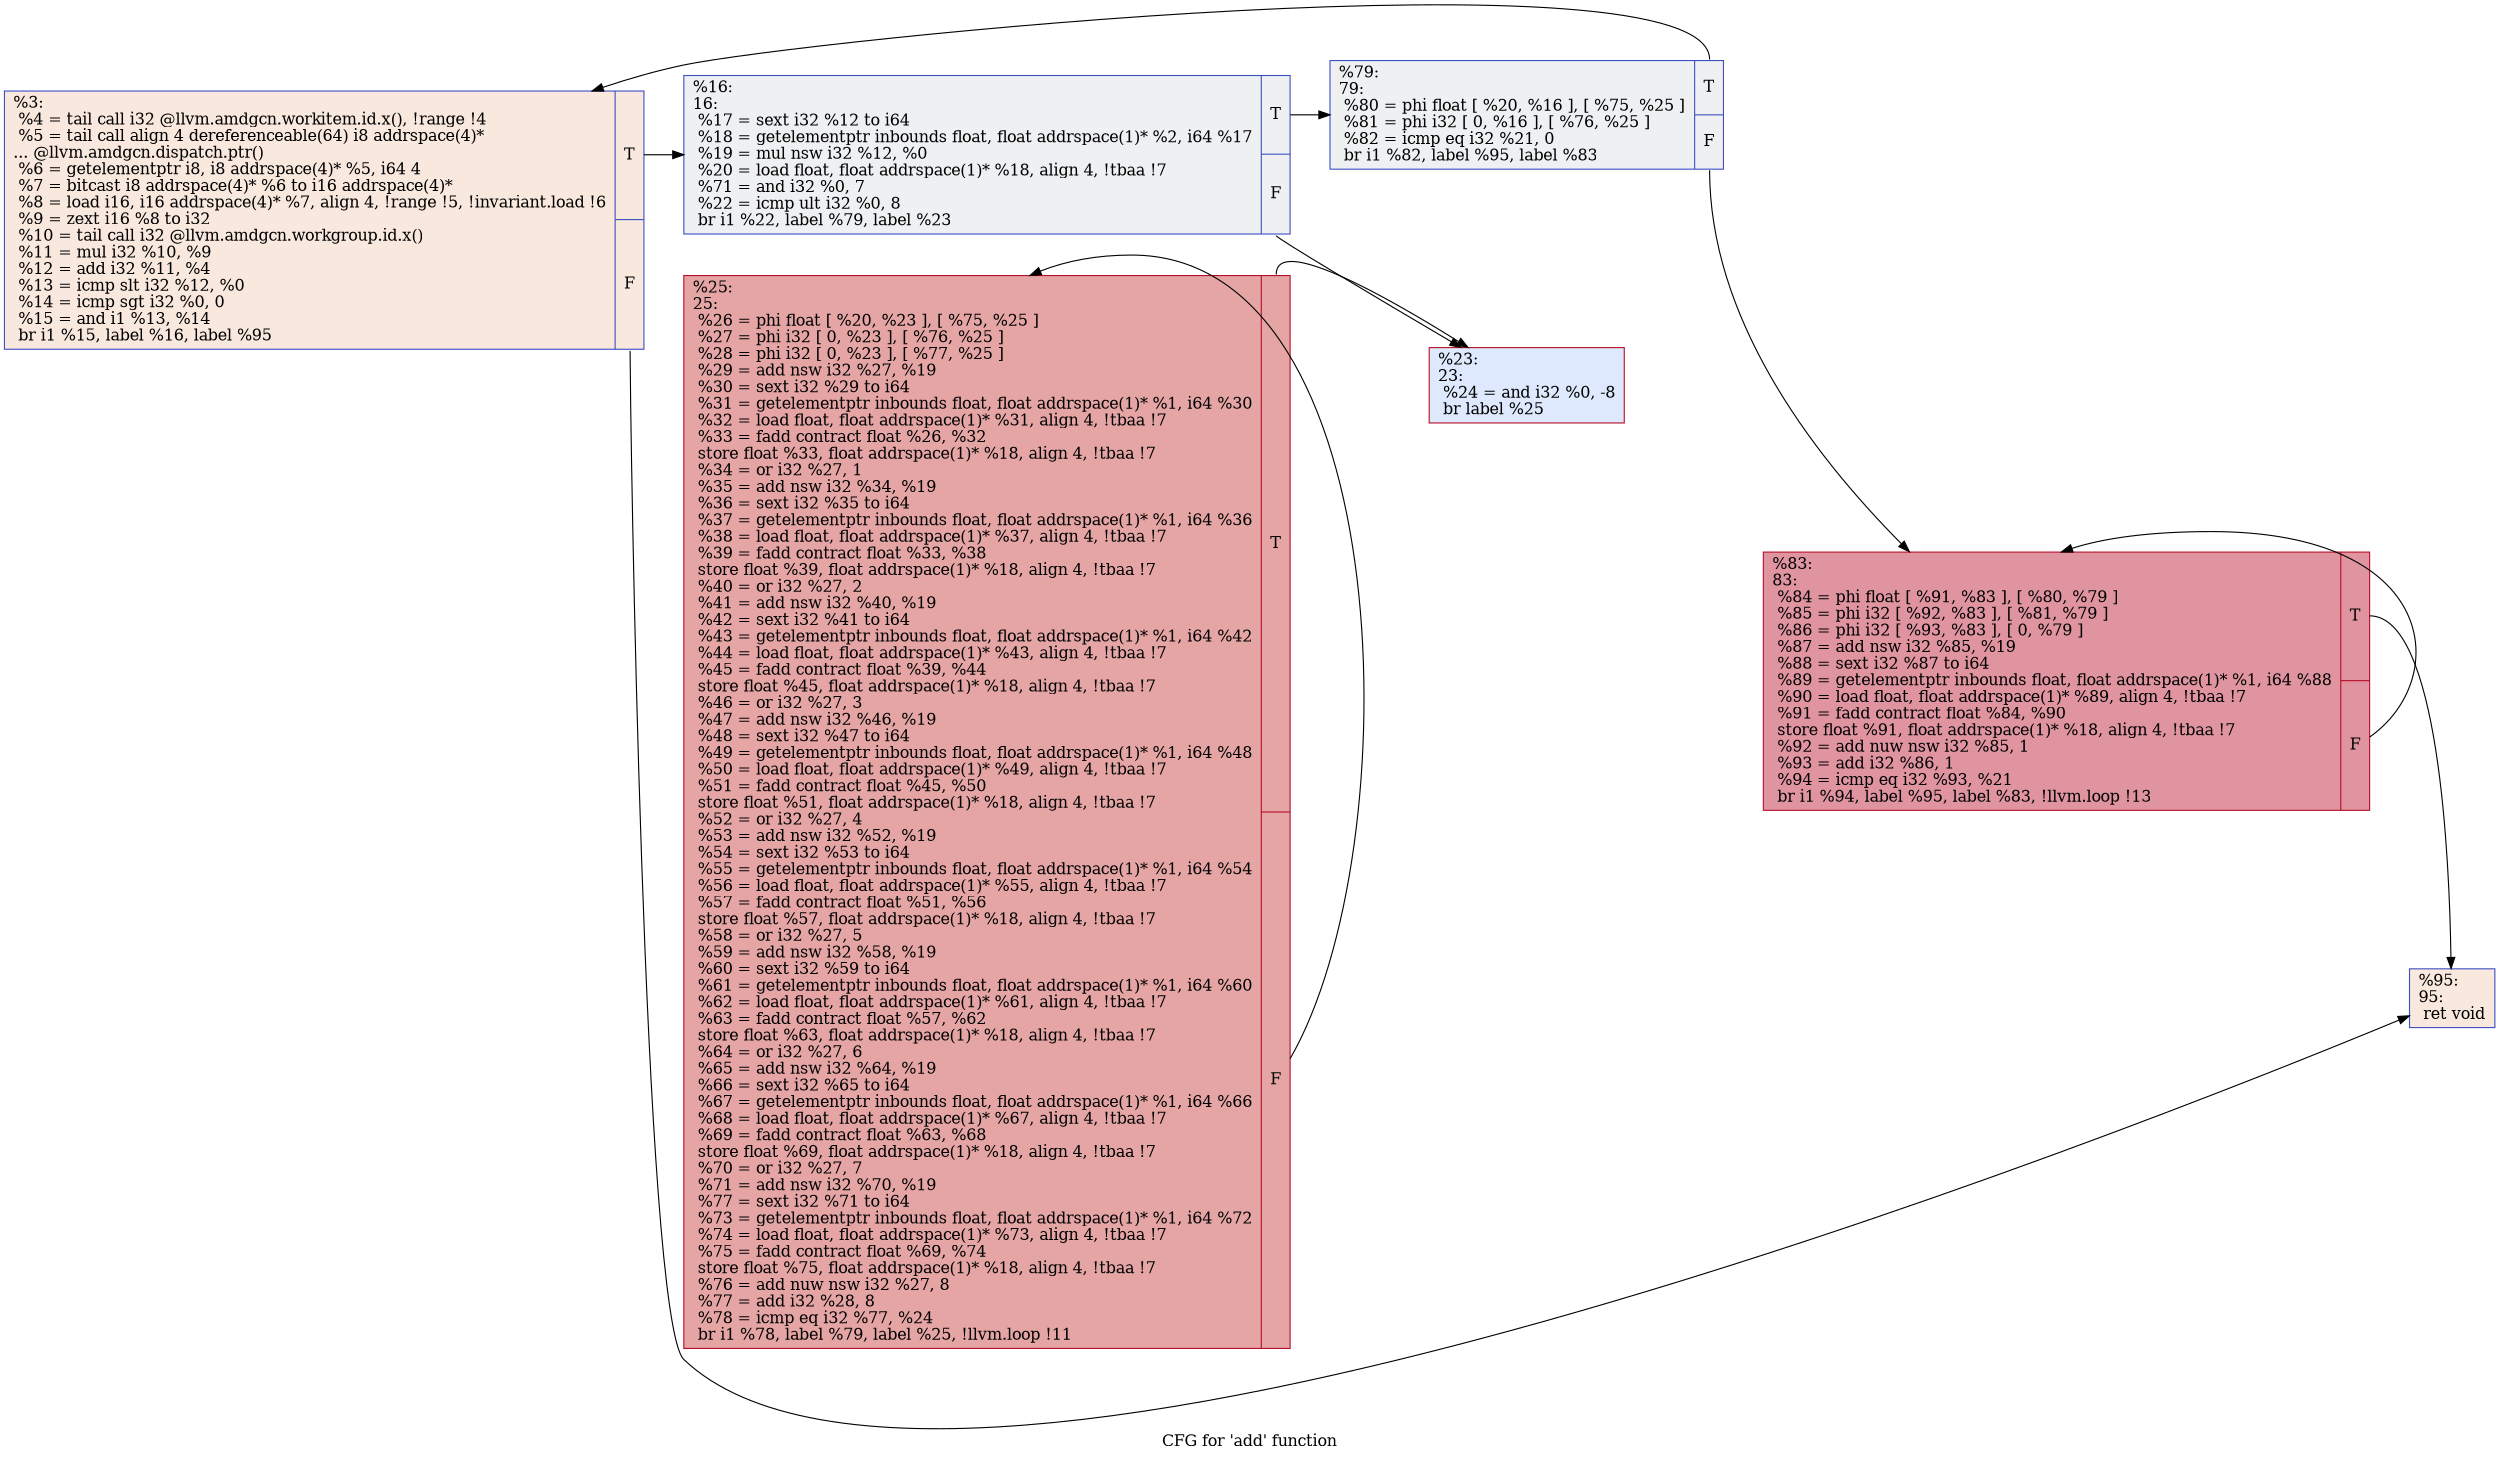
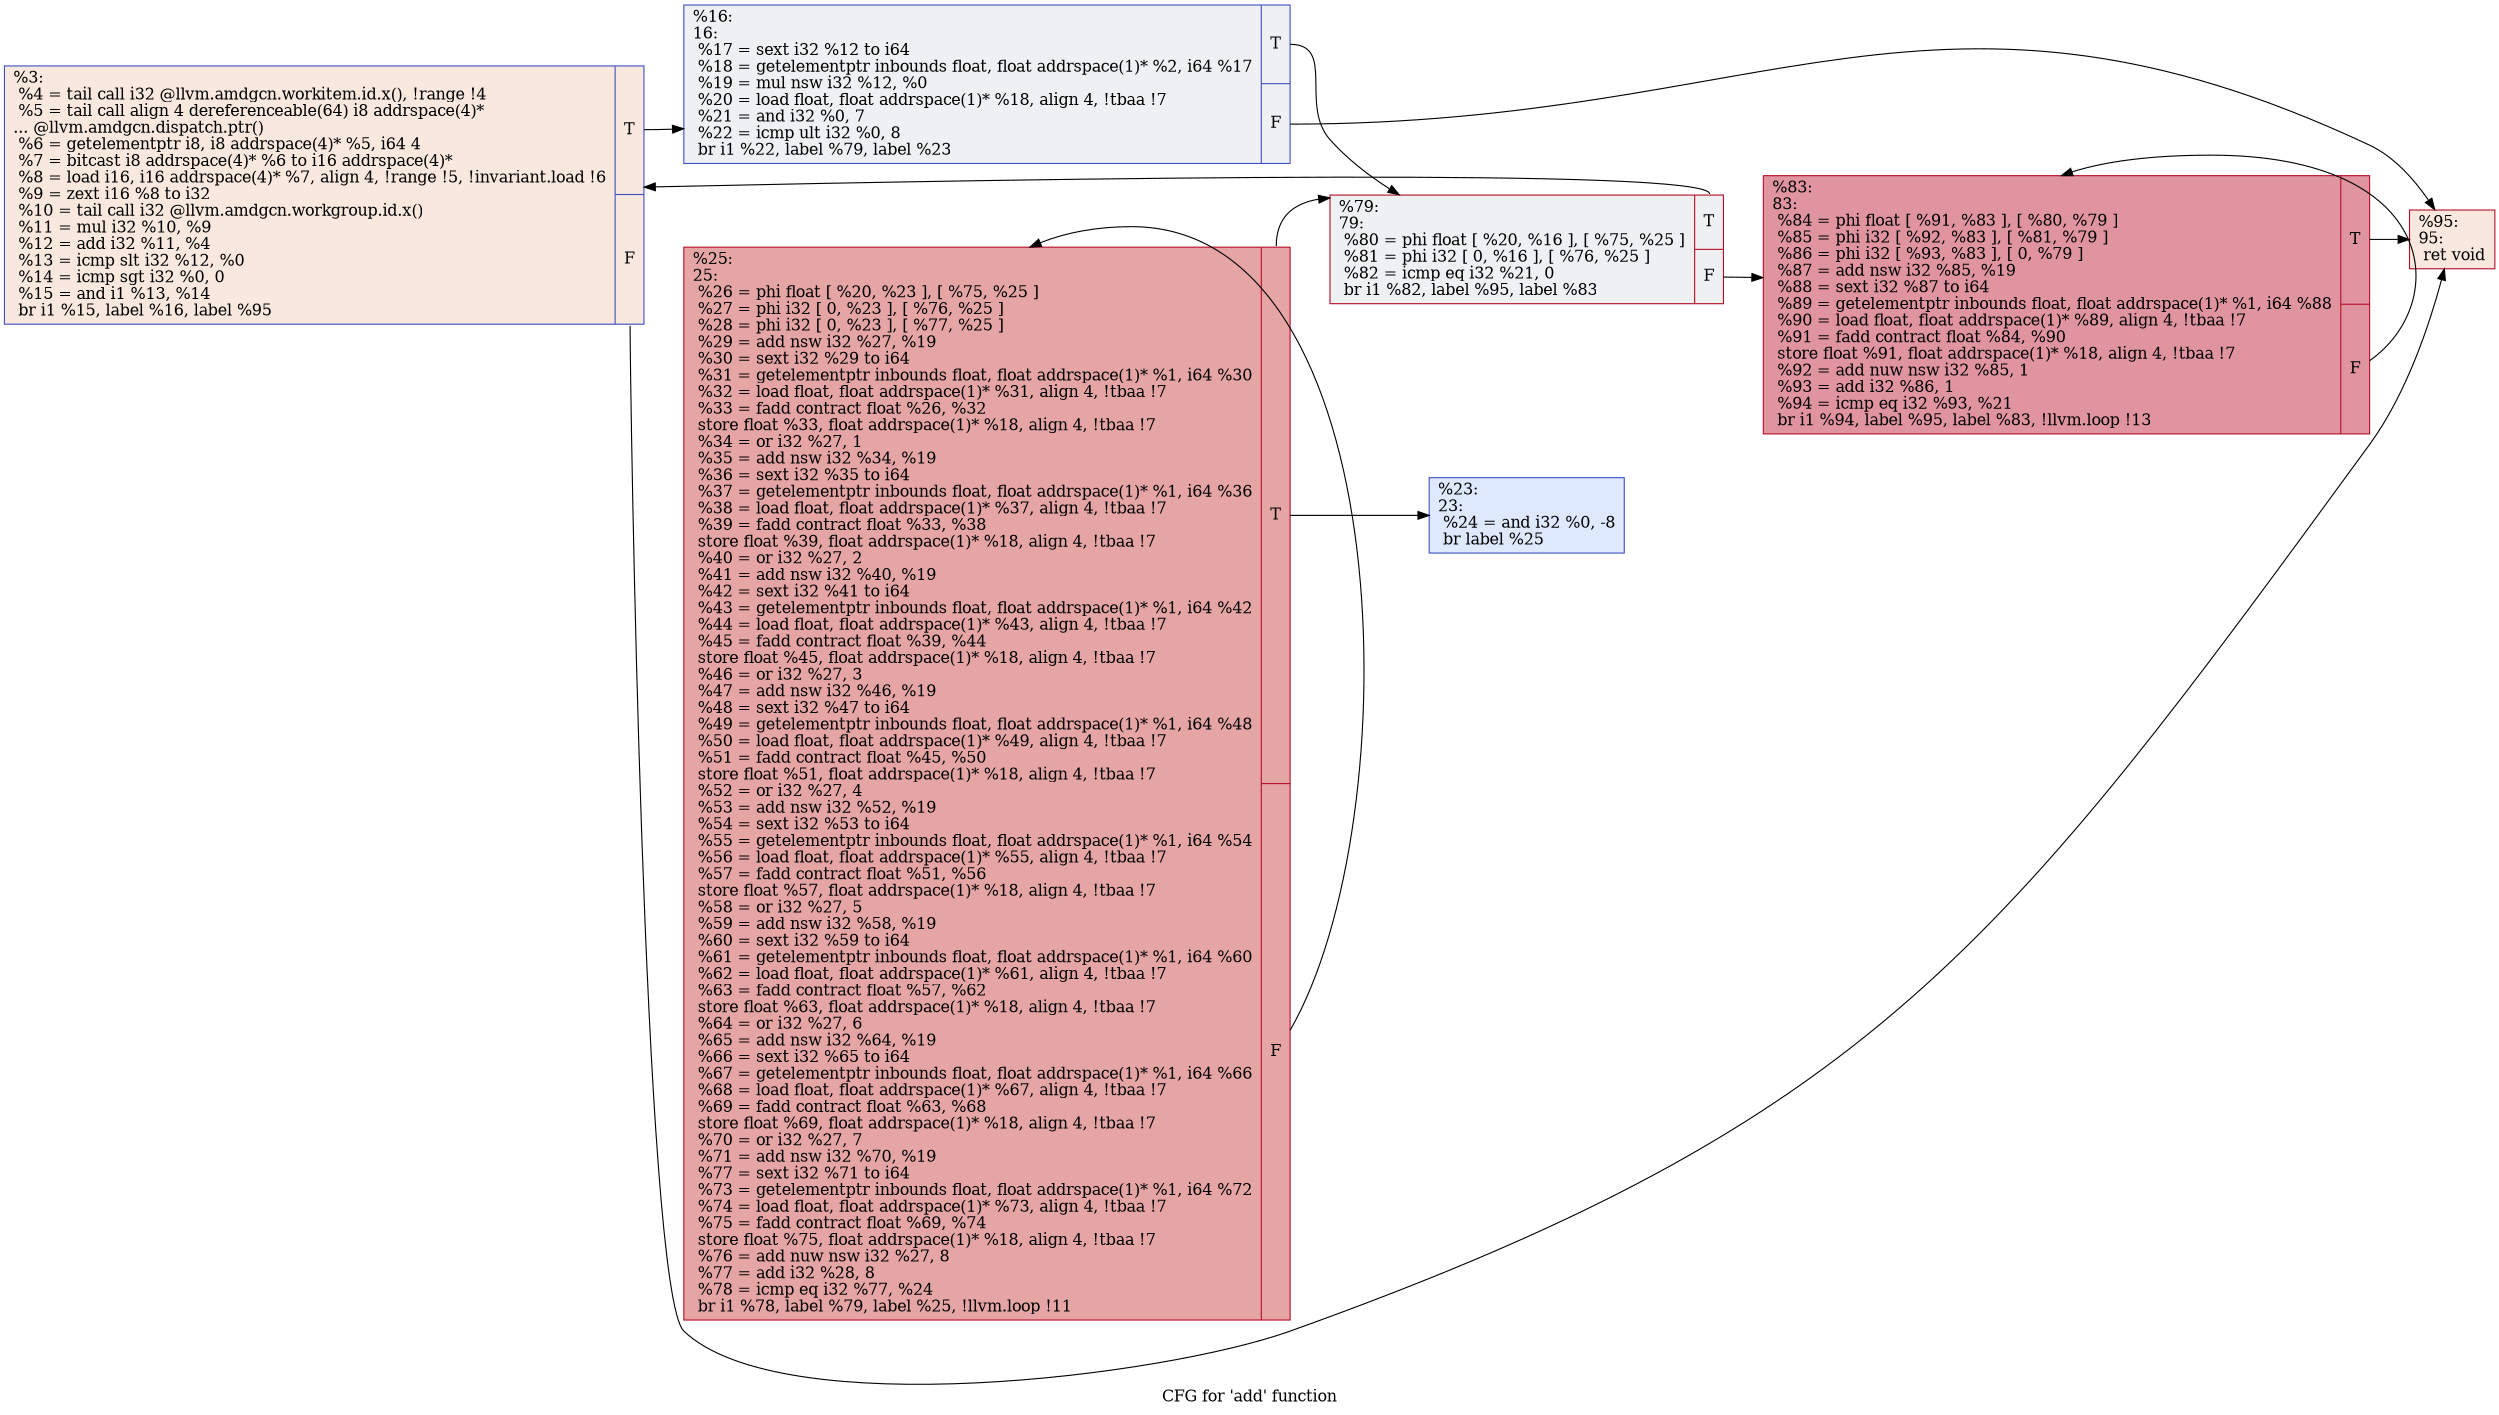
(1527, 115) -> (1527, 249)
(779, 187) -> (779, 117)
none -> (1287, 214)
(1363, 290) -> (1876, 56)
(1527, 385) -> (1527, 515)
(2452, 998) -> (2452, 239)
